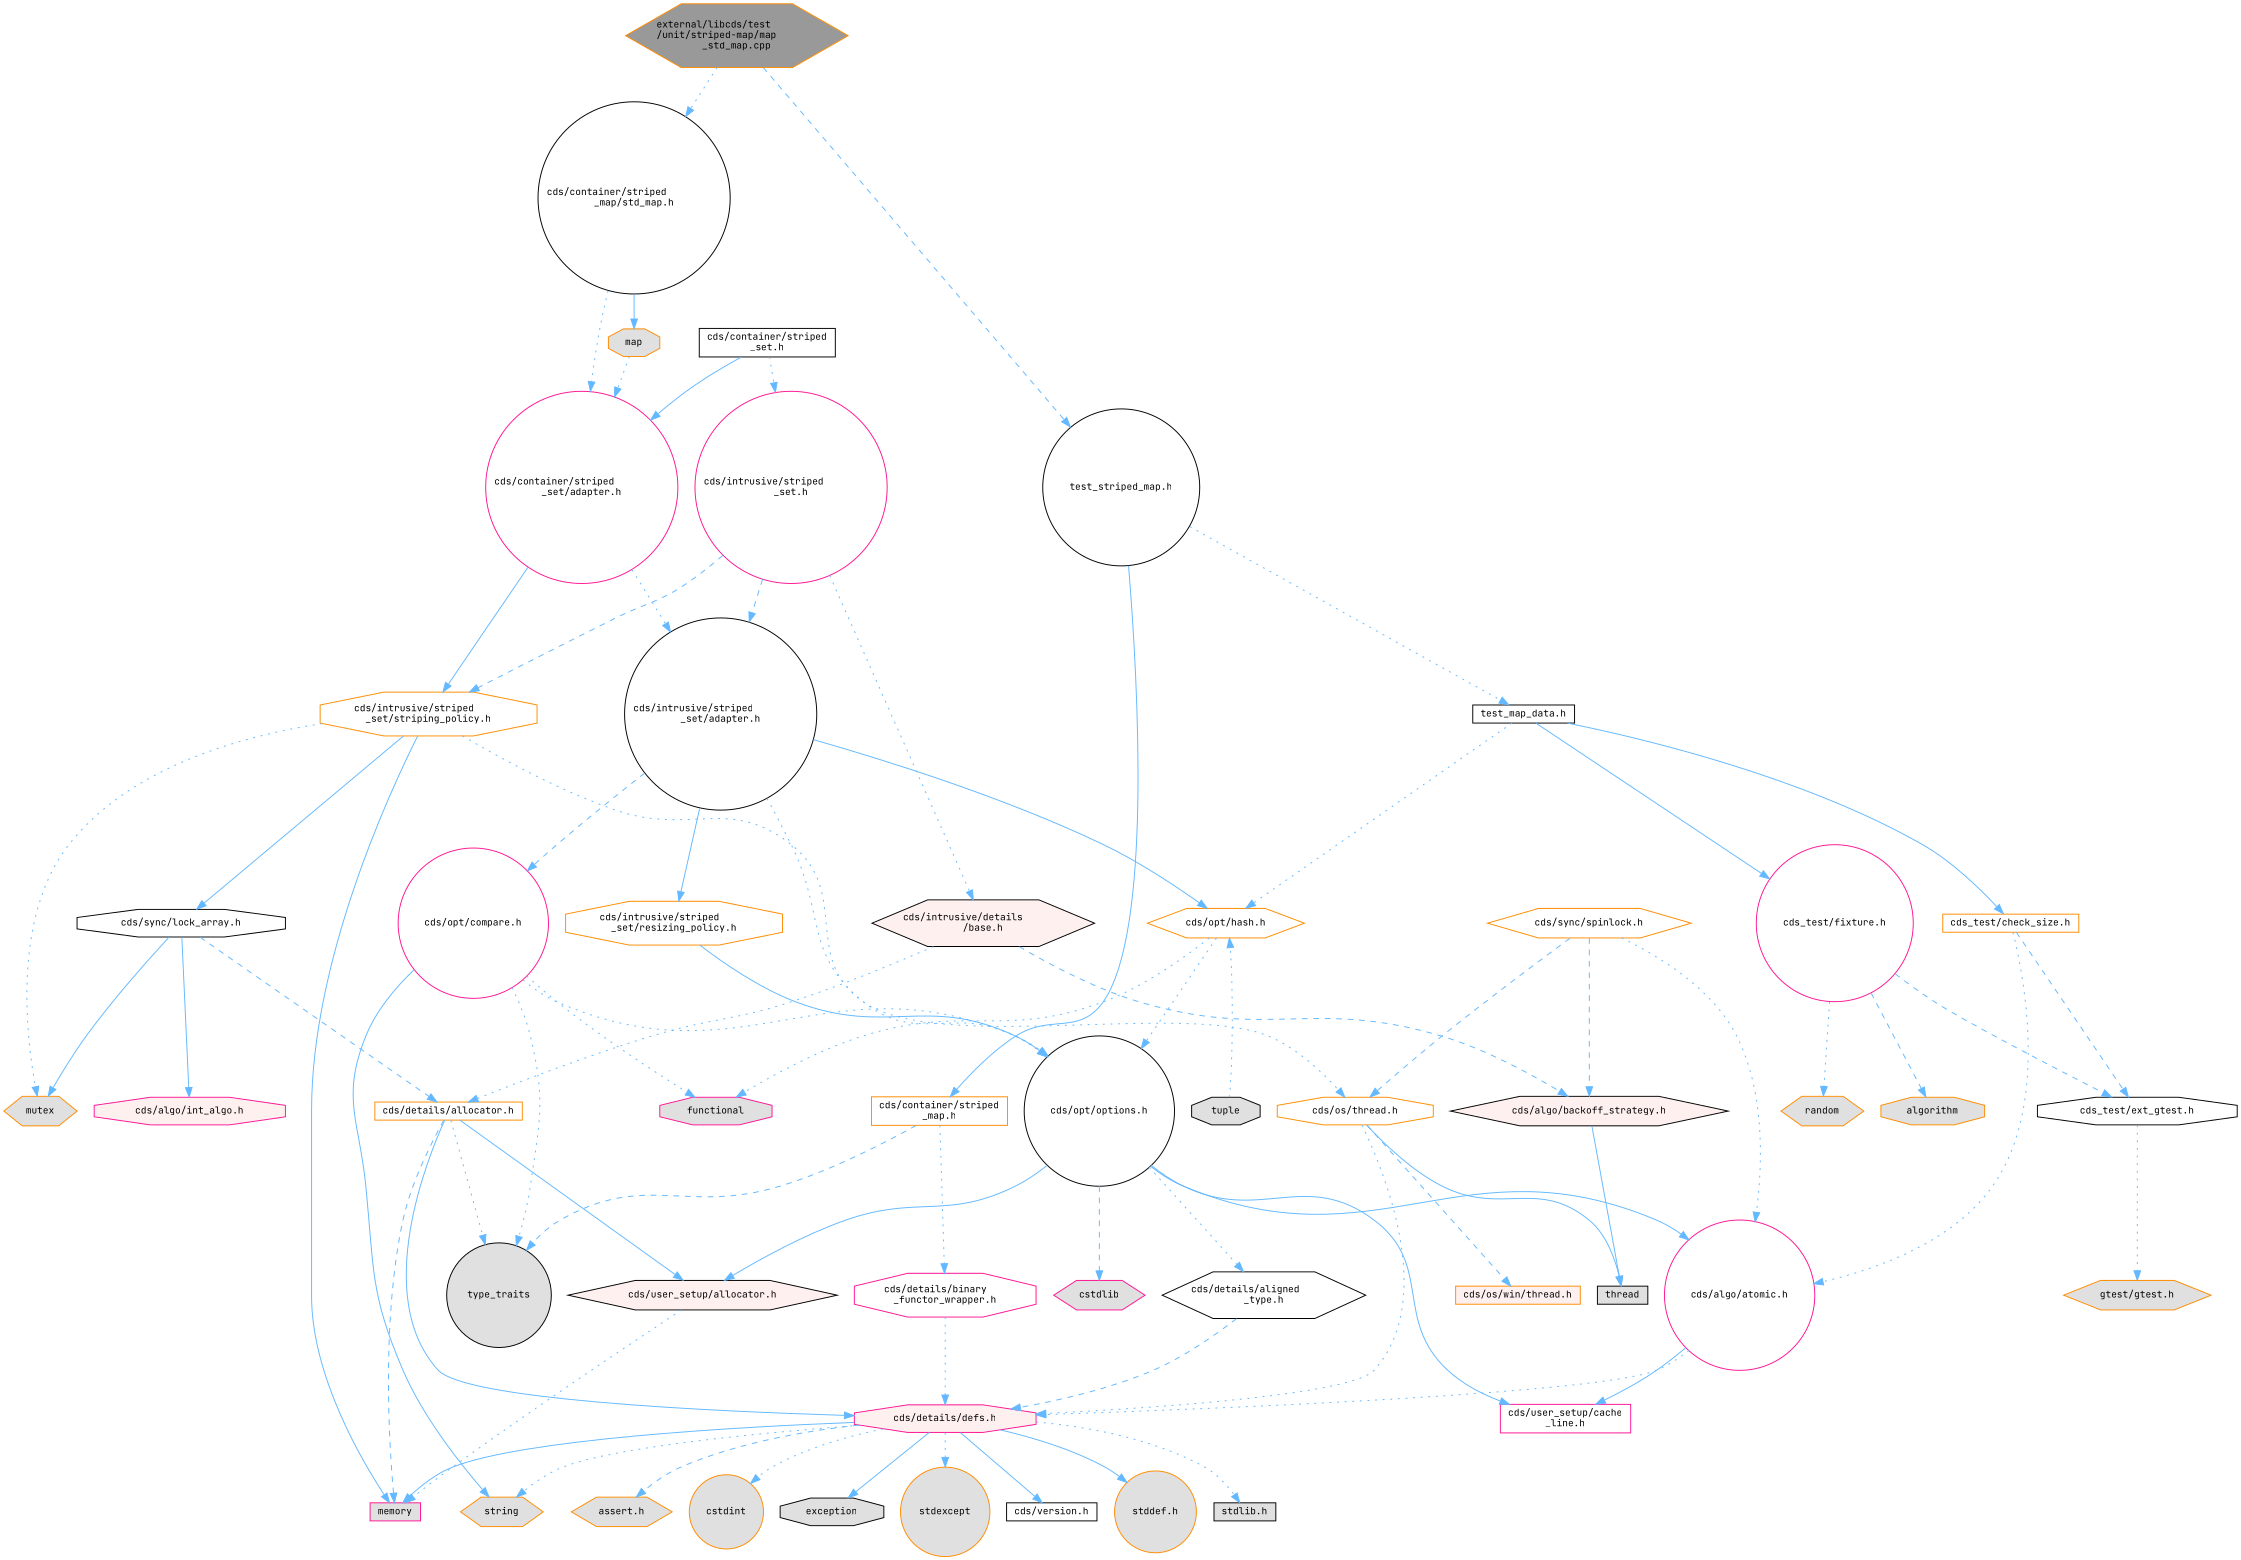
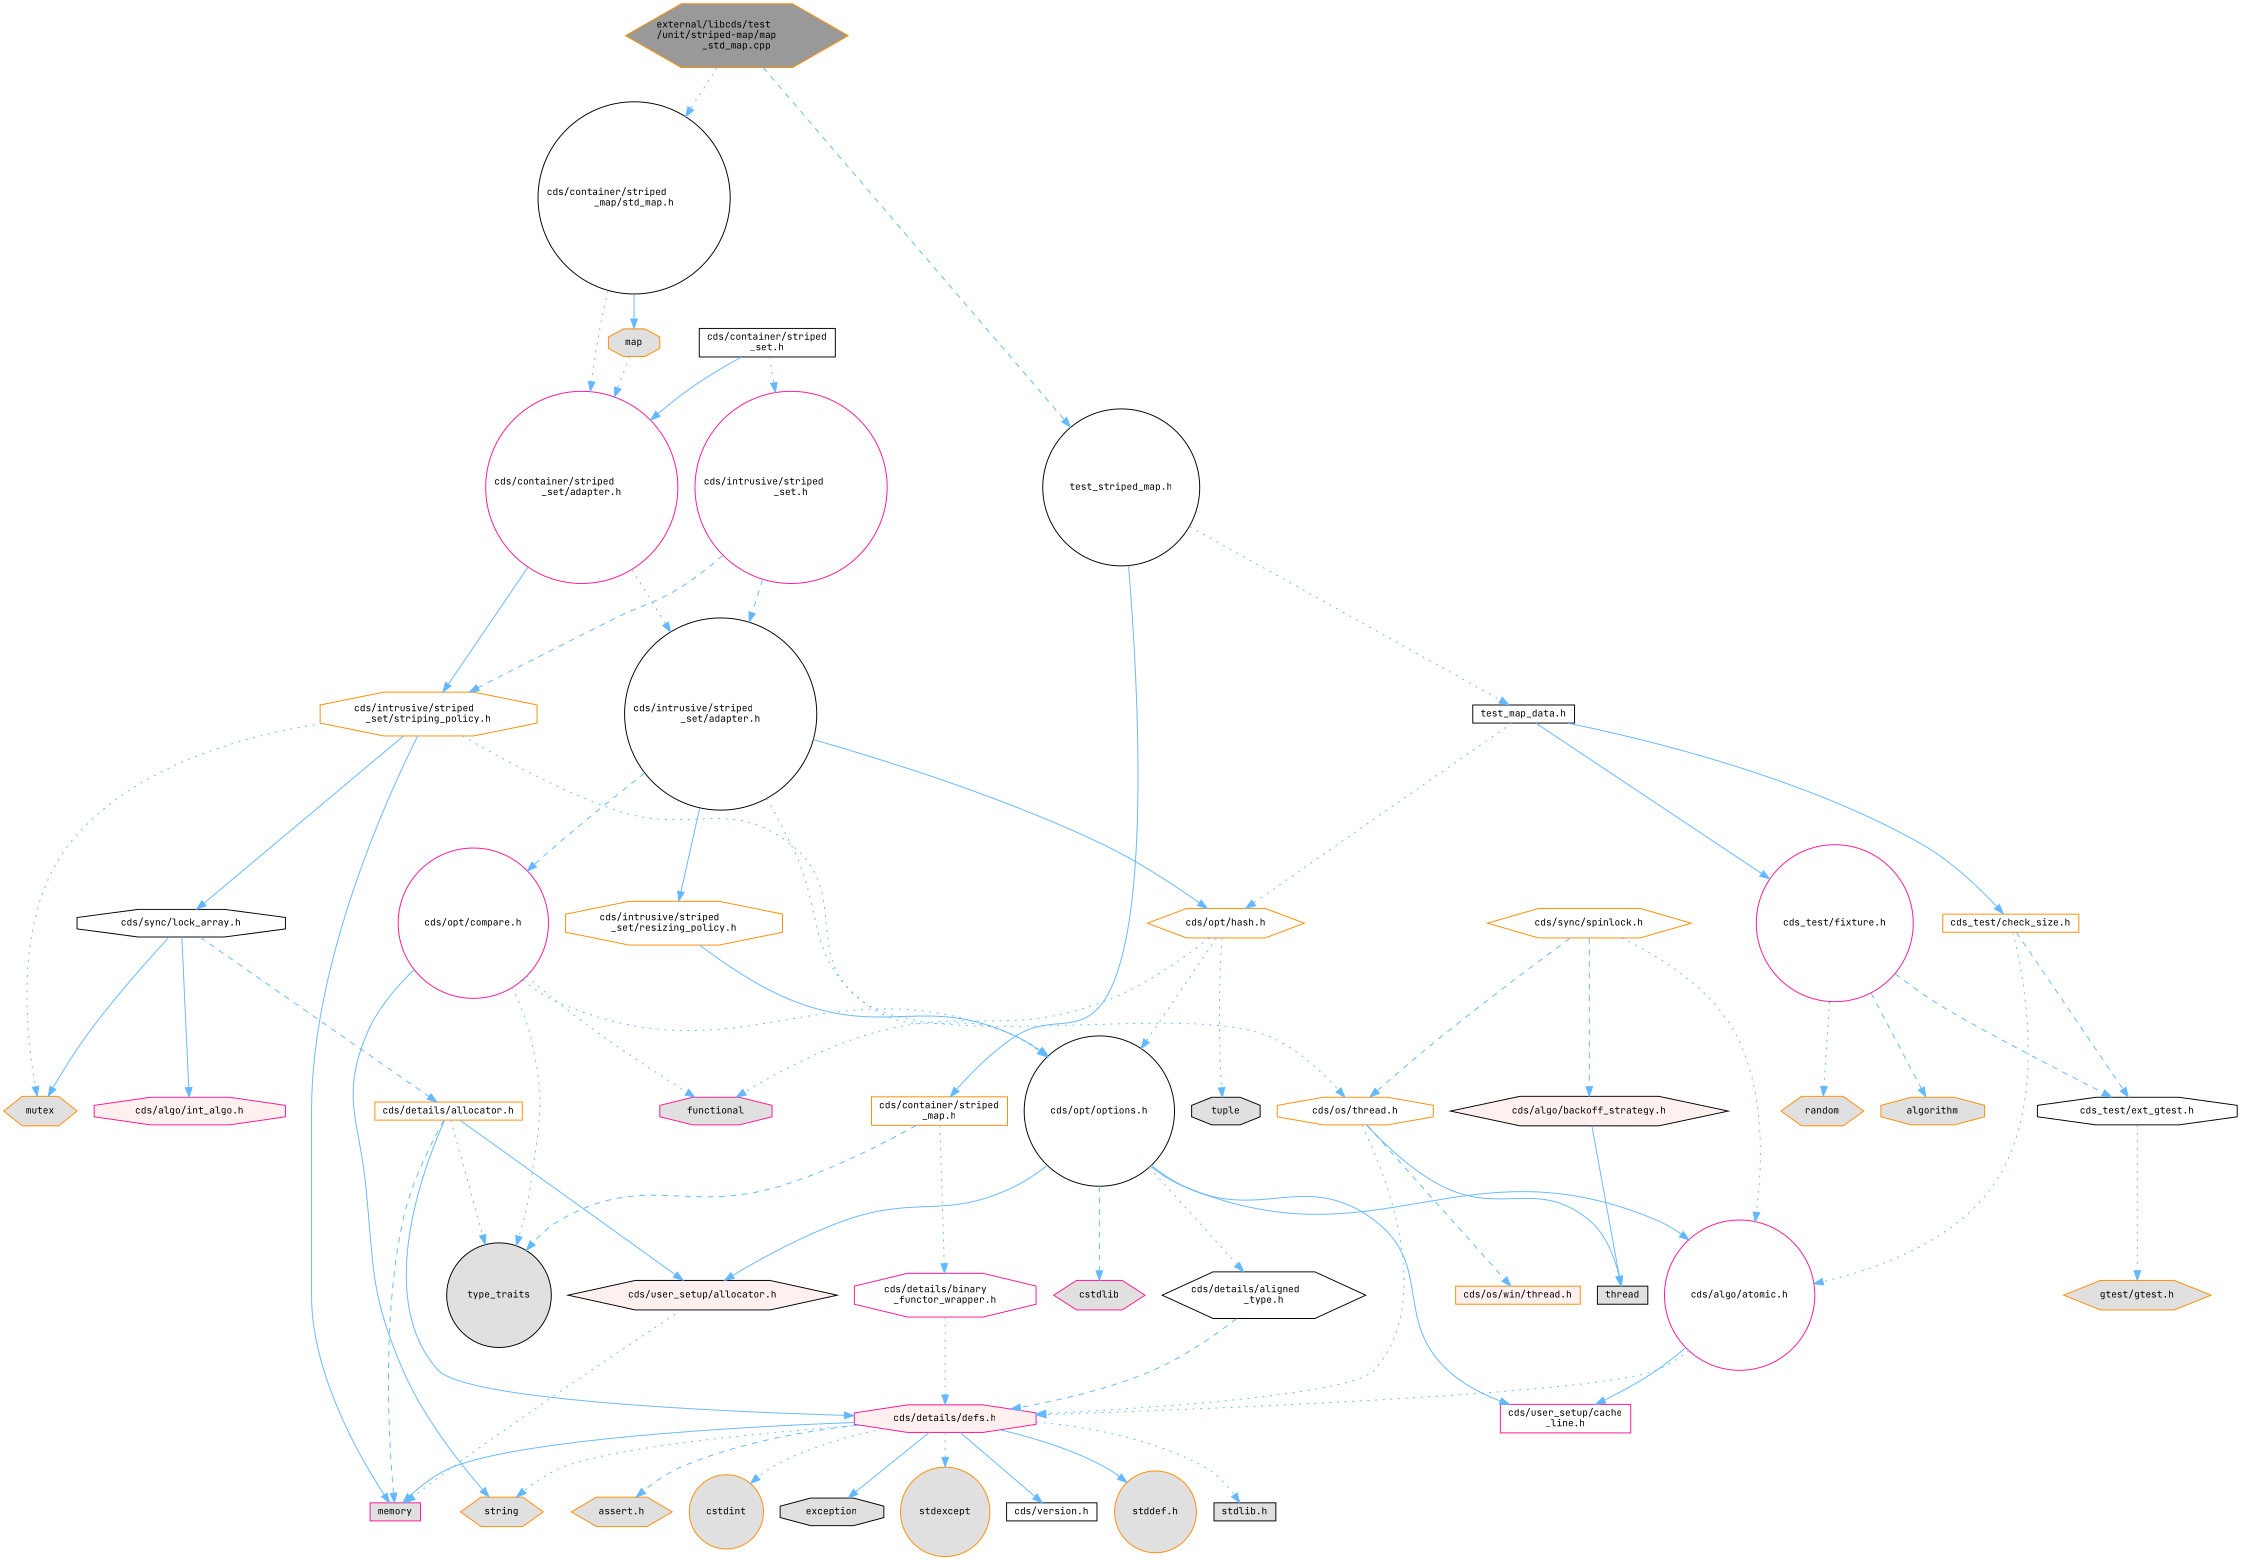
(983, 923) -> none
(1232, 1034) -> (1219, 1013)
